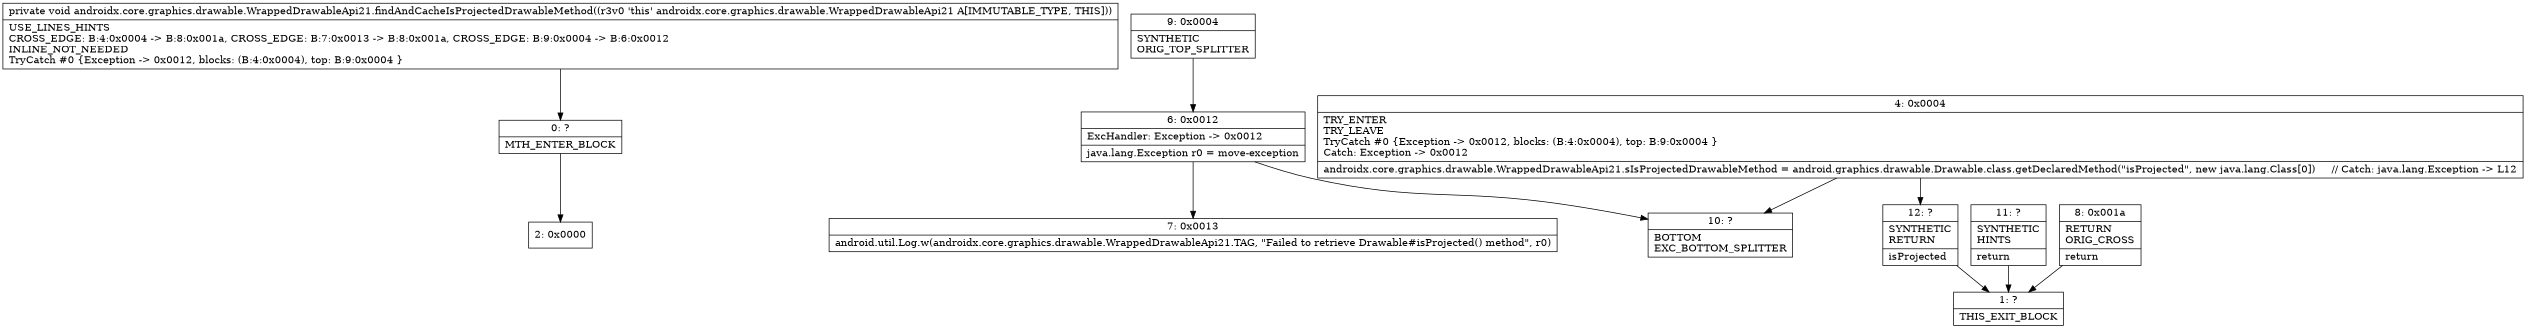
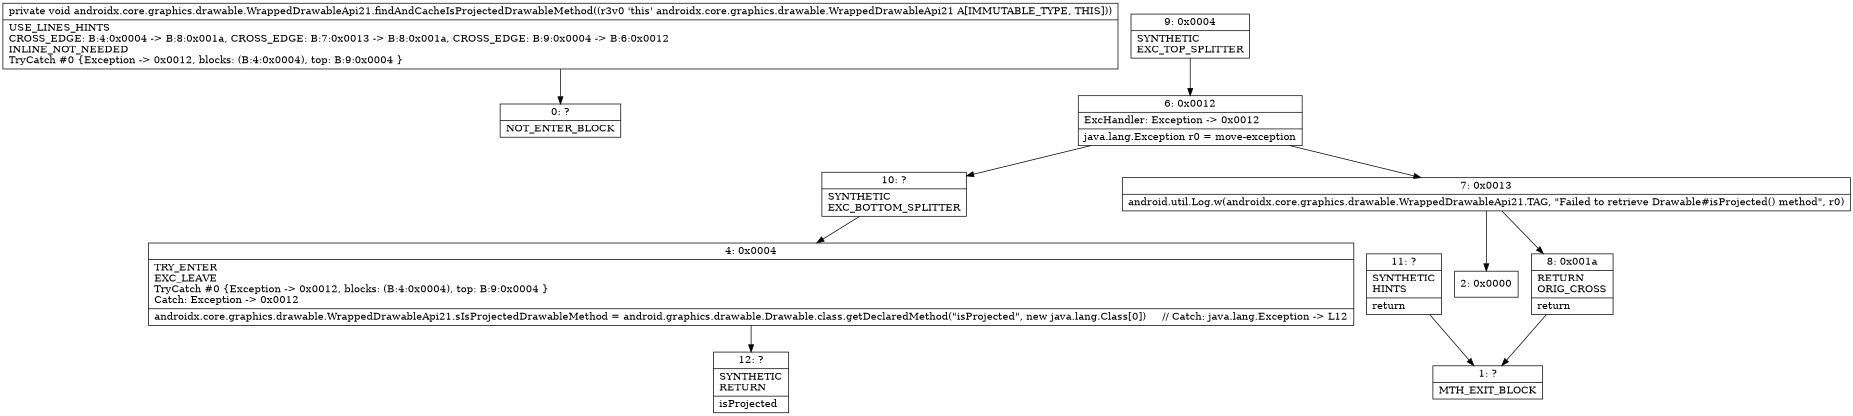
(1193, 49) -> (1190, 49)
(1354, 131) -> (186, 278)
(560, 145) -> (560, 129)
(560, 184) -> (1486, 237)
(1804, 194) -> (841, 228)
none -> (1520, 230)
(1678, 238) -> (859, 197)
(1970, 276) -> none
(2008, 317) -> (1488, 390)
